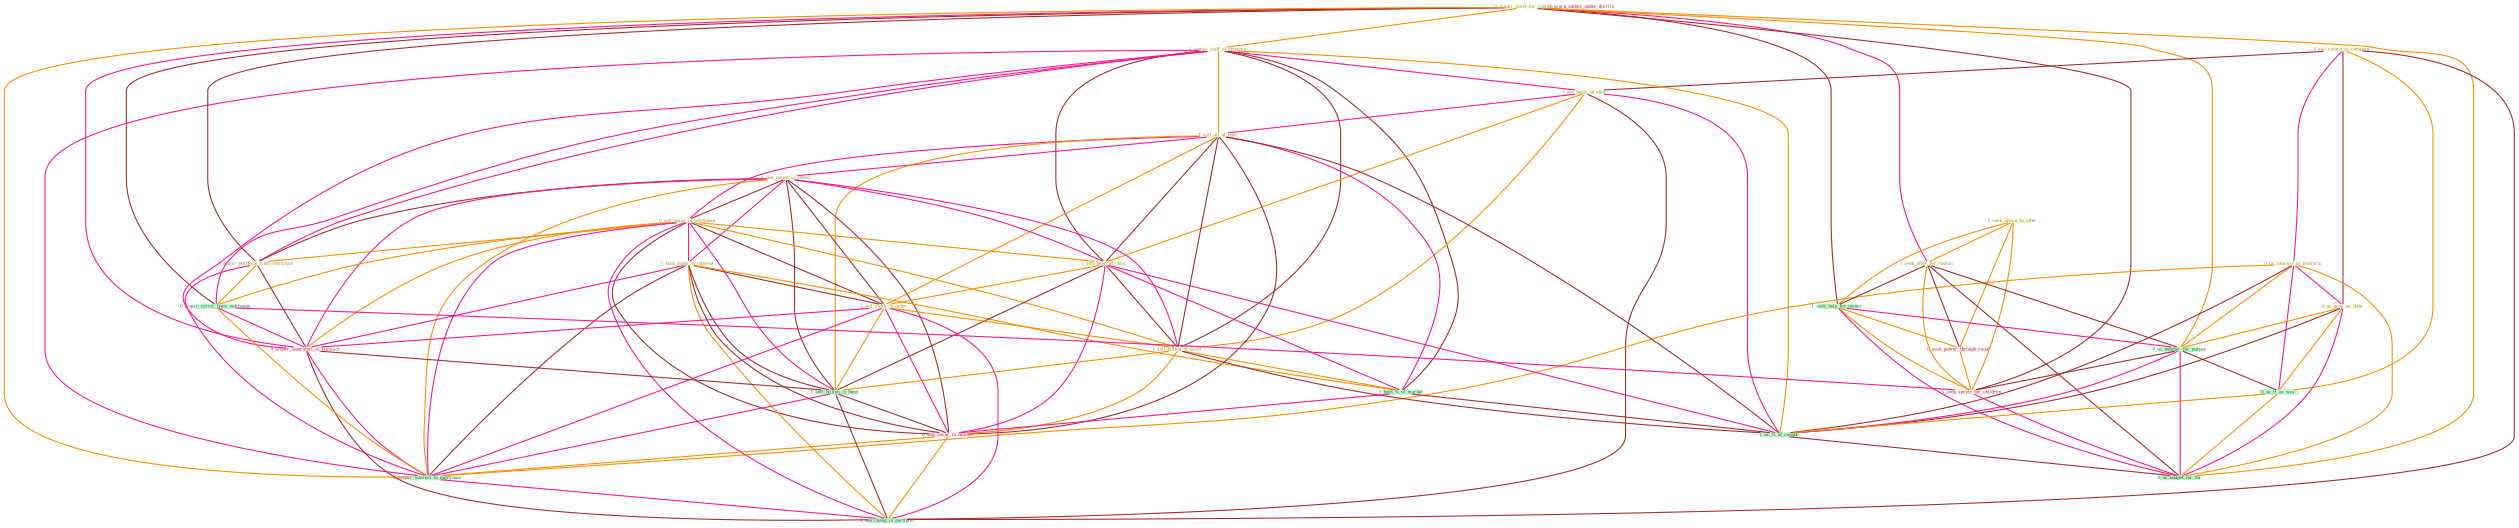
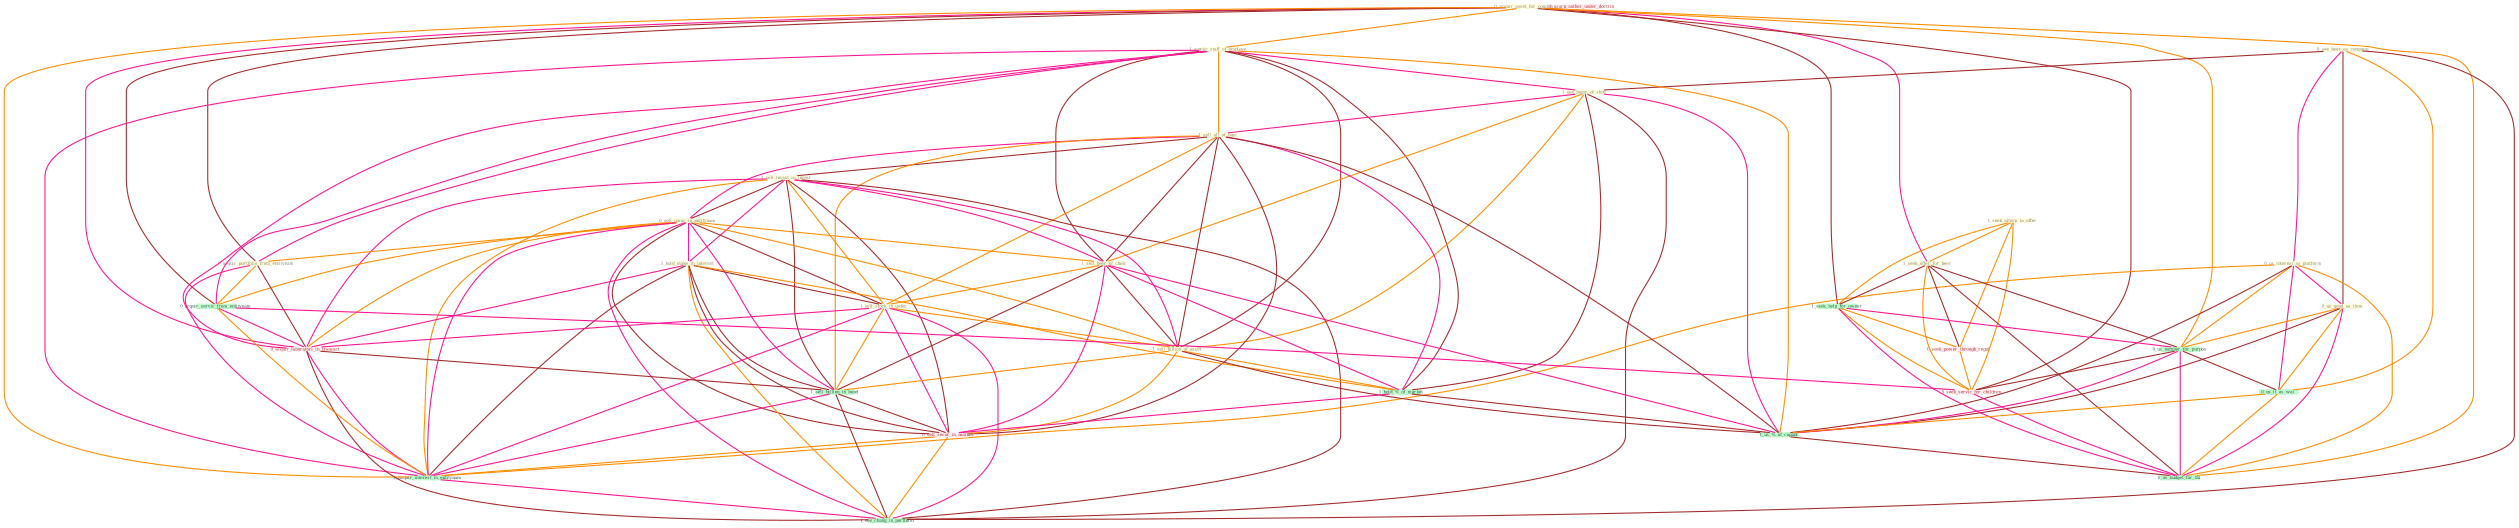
(2343, 49) -> (2343, 49)
(1002, 156) -> (1002, 156)
(419, 208) -> (1327, 329)
(823, 227) -> (823, 227)
(1928, 263) -> (1928, 263)
none -> (1583, 312)
